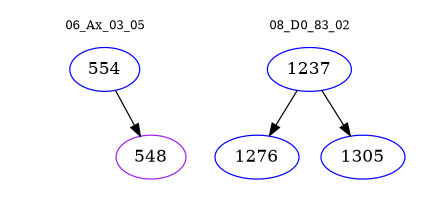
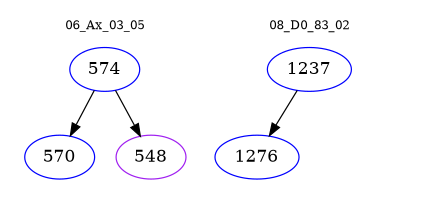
(105, 69) -> (105, 69)
none -> (60, 157)
(363, 157) -> none
